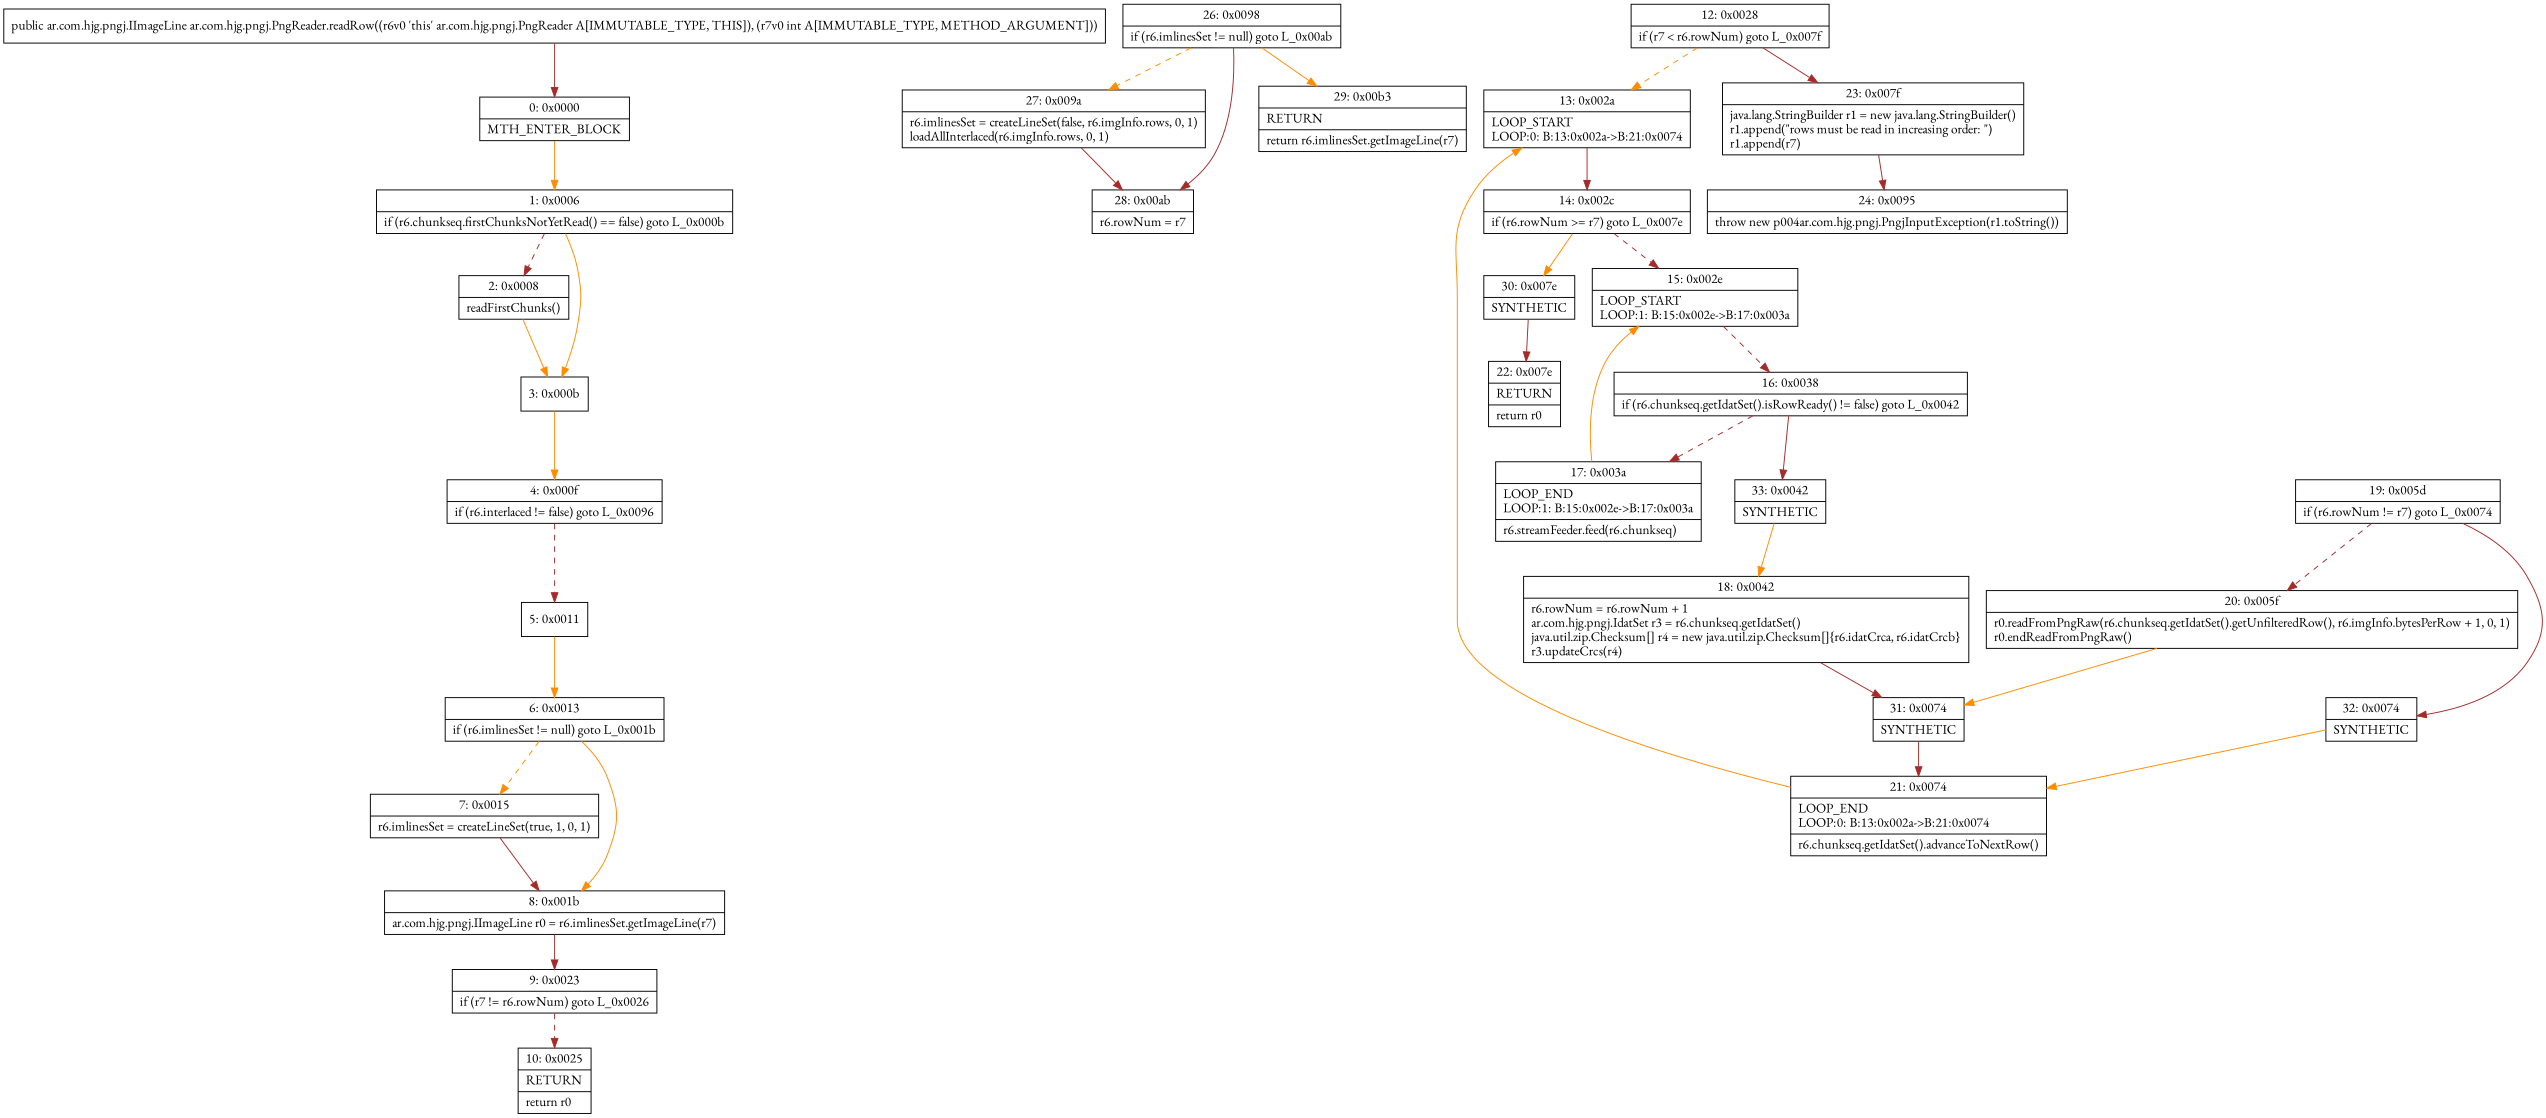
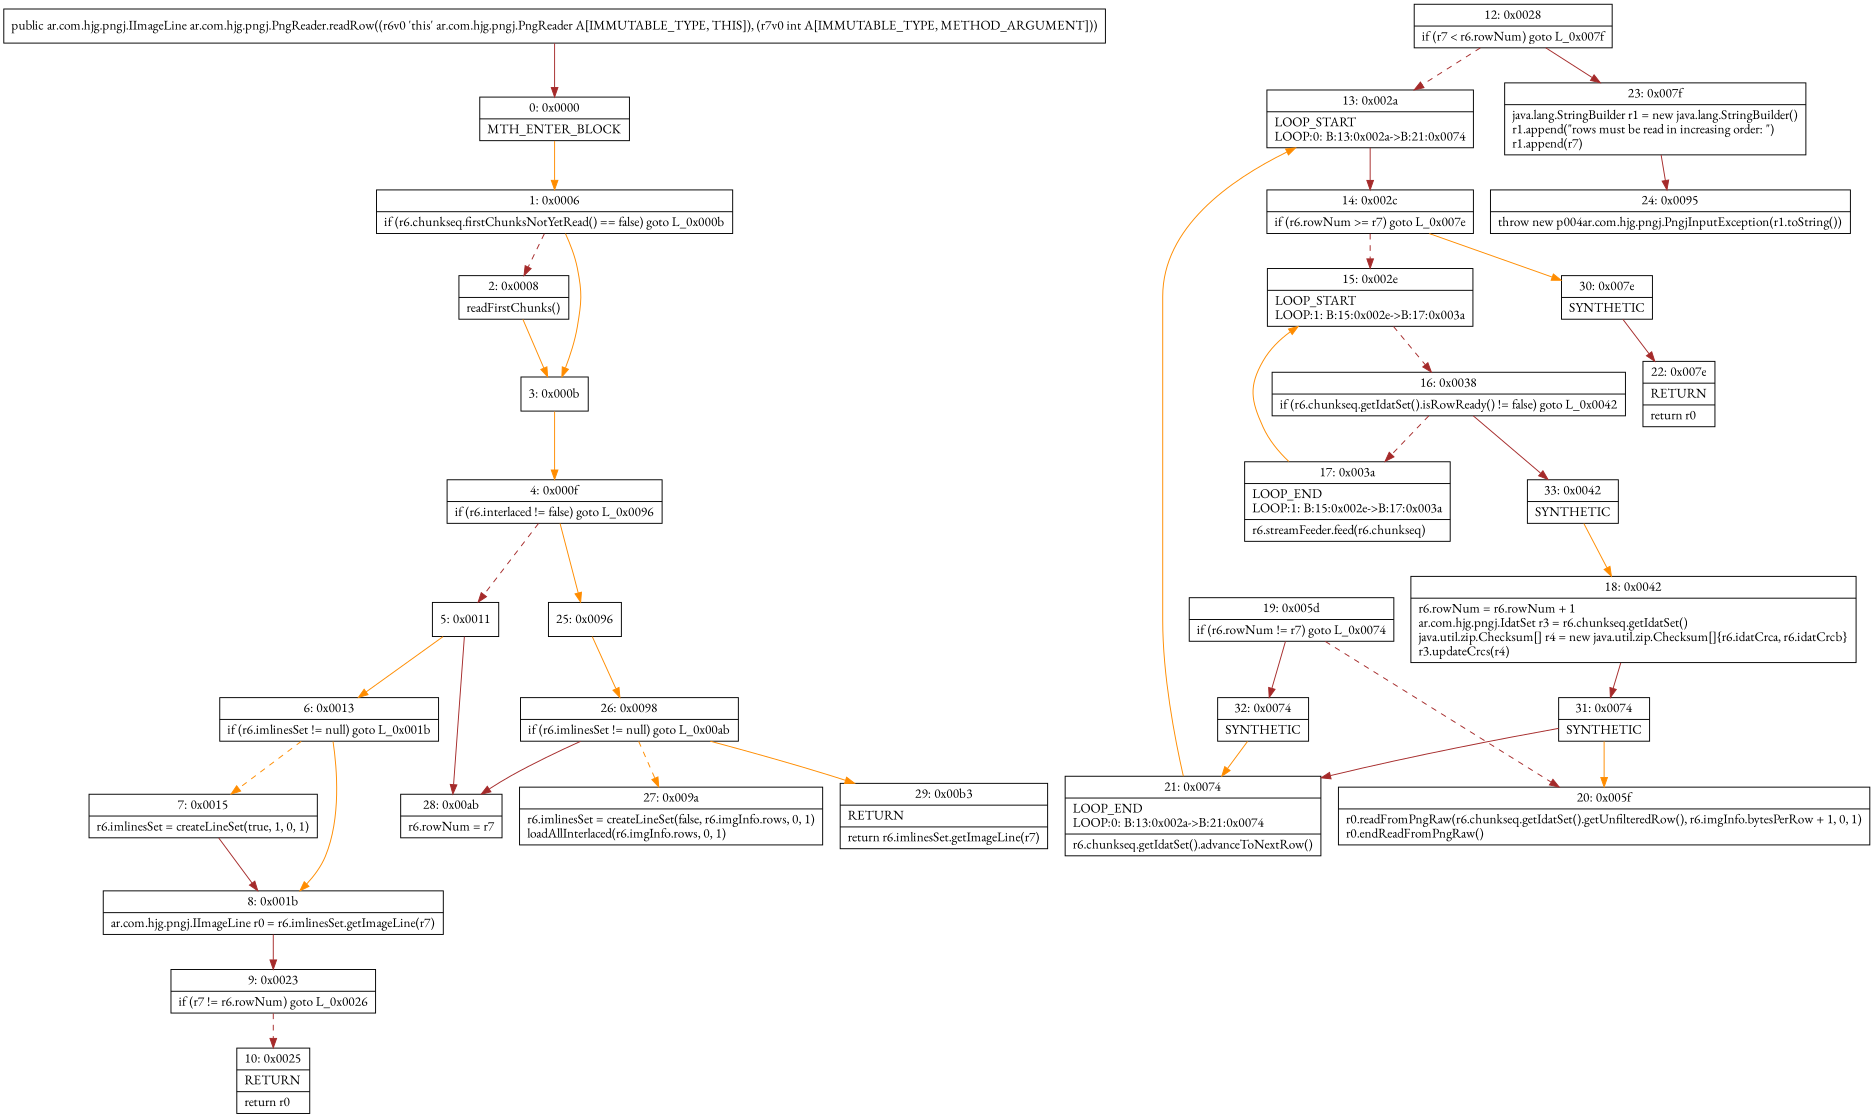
(1668, 66) -> (1451, 66)
(1098, 165) -> (459, 711)
none -> (585, 619)
(2065, 675) -> (1604, 759)
